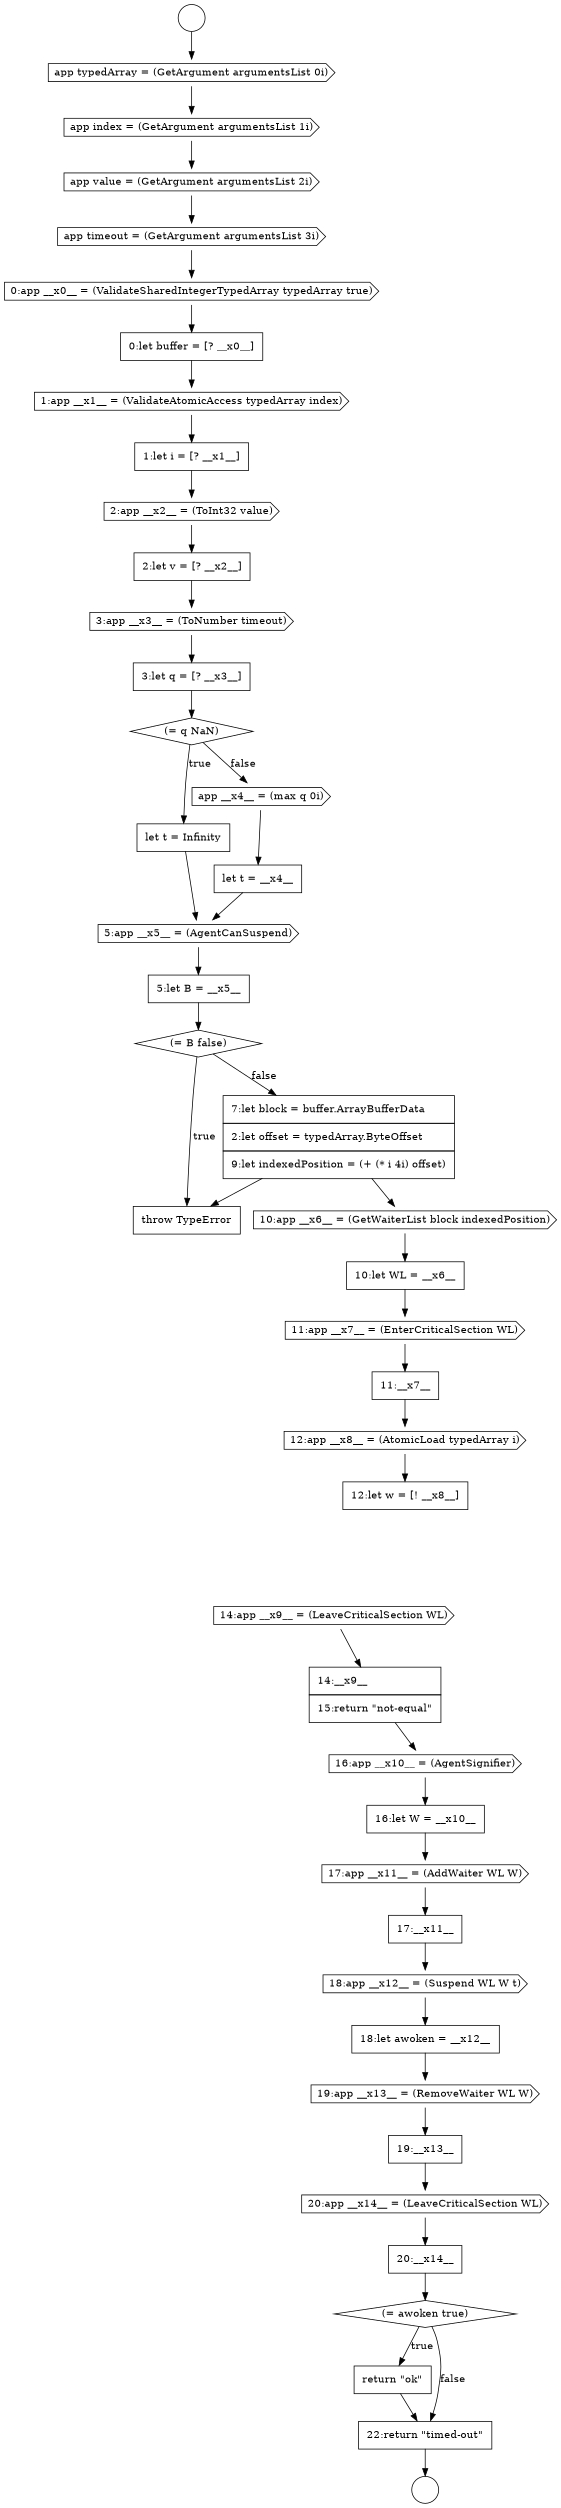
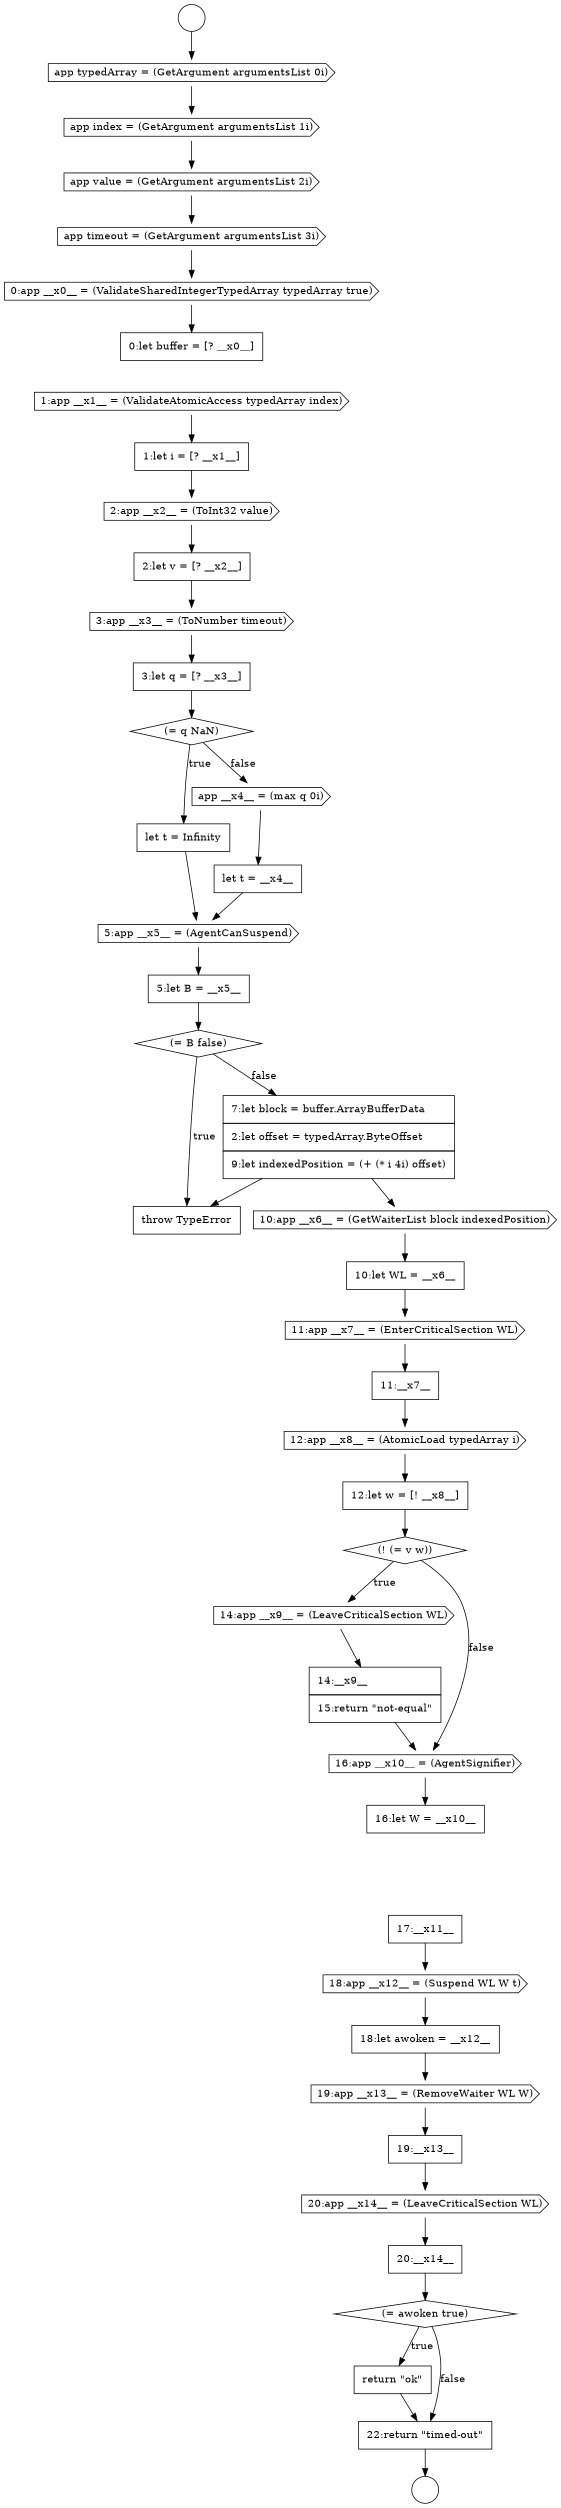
(192, 370) -> none
none -> (405, 1550)
(425, 1874) -> none
